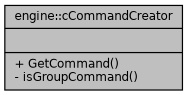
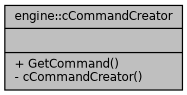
(77, 77) -> (79, 77)
